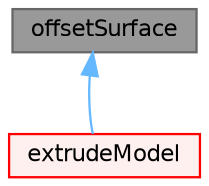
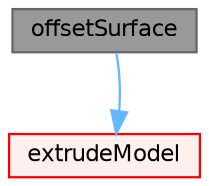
(89, 105) -> (120, 82)
